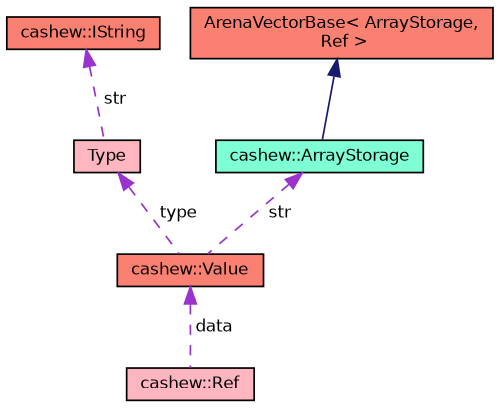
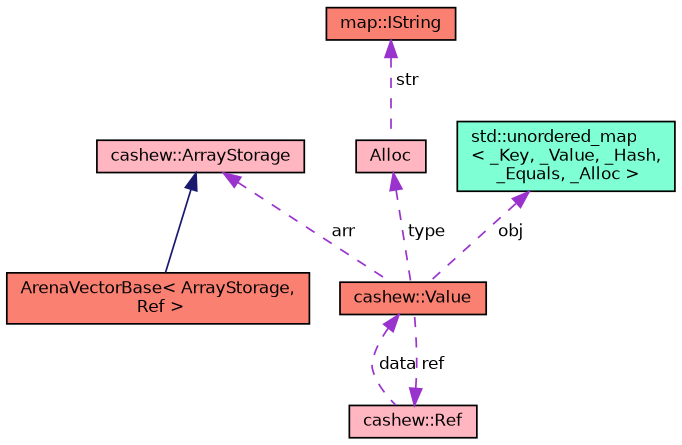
(83, 33) -> (391, 24)
(328, 108) -> (178, 231)
(107, 156) -> (391, 156)
(320, 156) -> (201, 156)
none -> (566, 156)
(277, 213) -> (341, 232)
none -> (417, 351)
